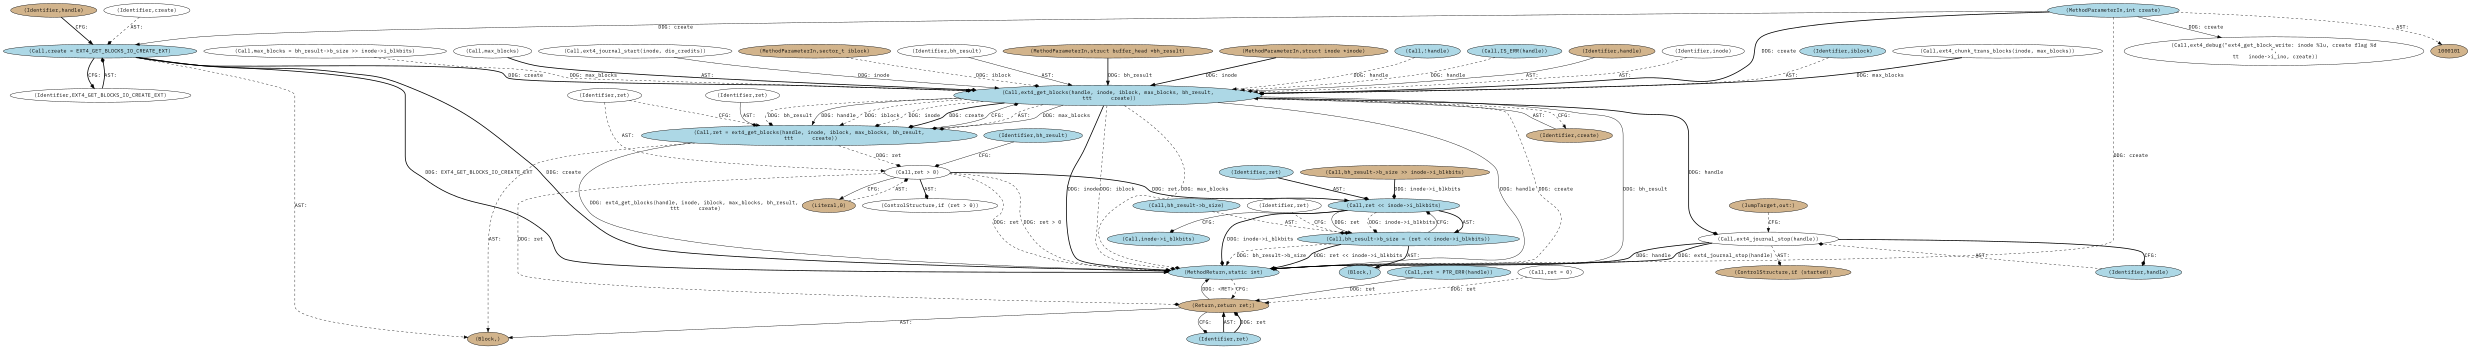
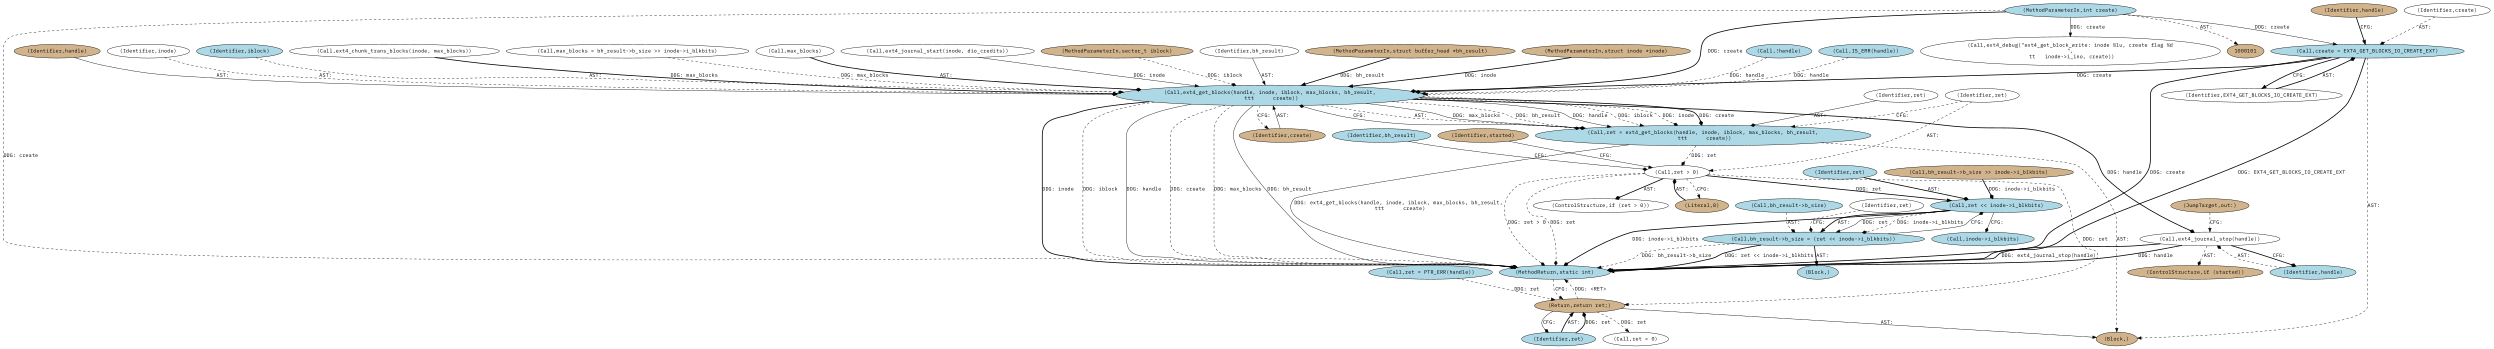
none -> (1483, 136)
(869, 186) -> (1694, 186)
(877, 194) -> (1677, 194)
(627, 286) -> (2081, 266)
(1336, 289) -> (1504, 289)
(1202, 291) -> (1574, 290)
(1398, 292) -> (1613, 319)
